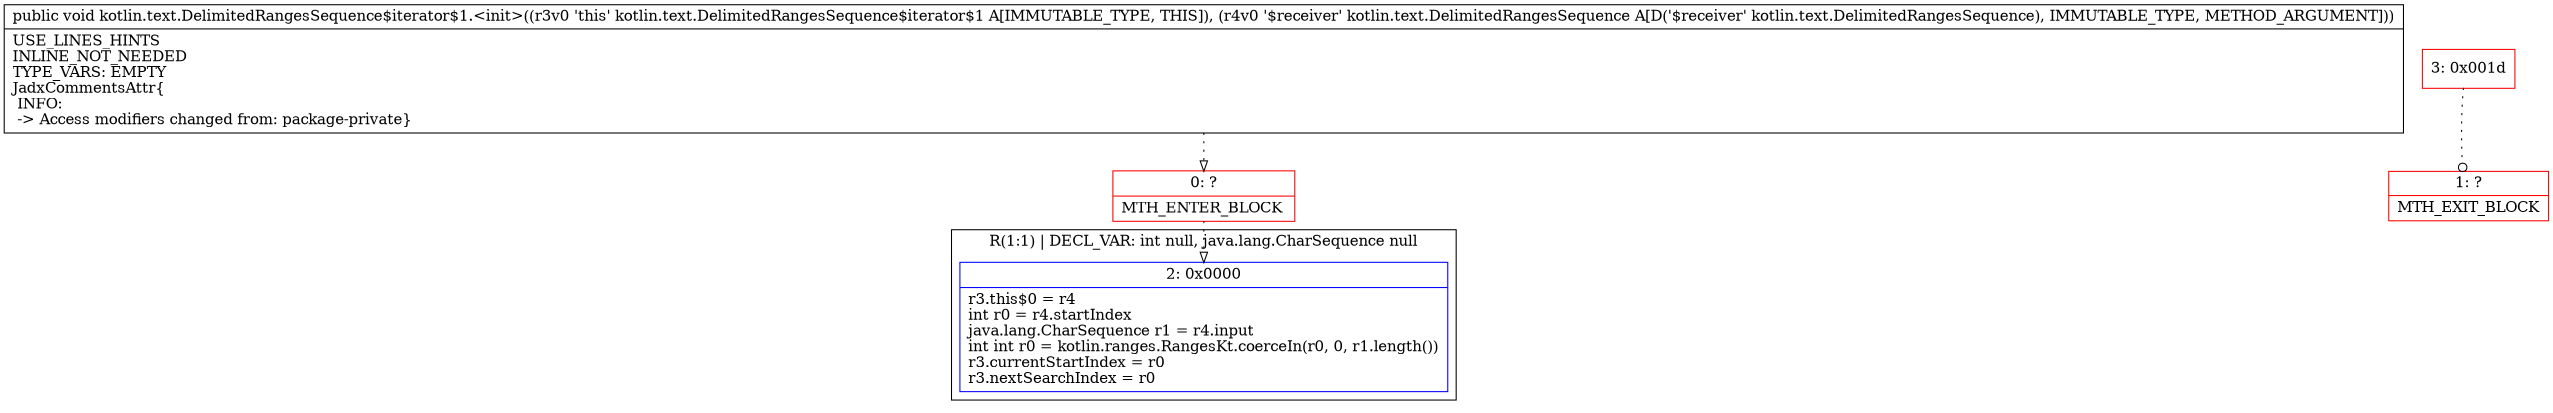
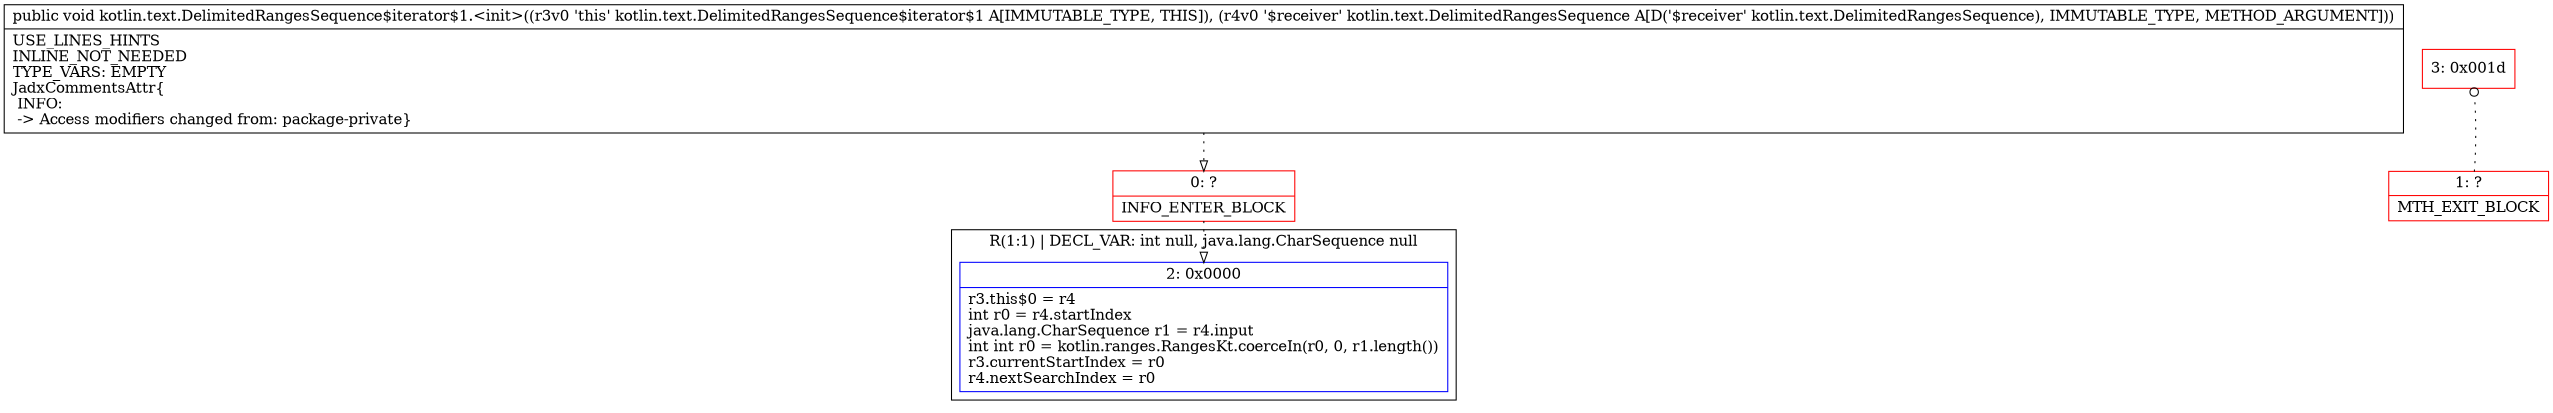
(2462, 125) -> (2476, 134)
(1202, 208) -> (1204, 208)
(1062, 378) -> (1062, 378)
